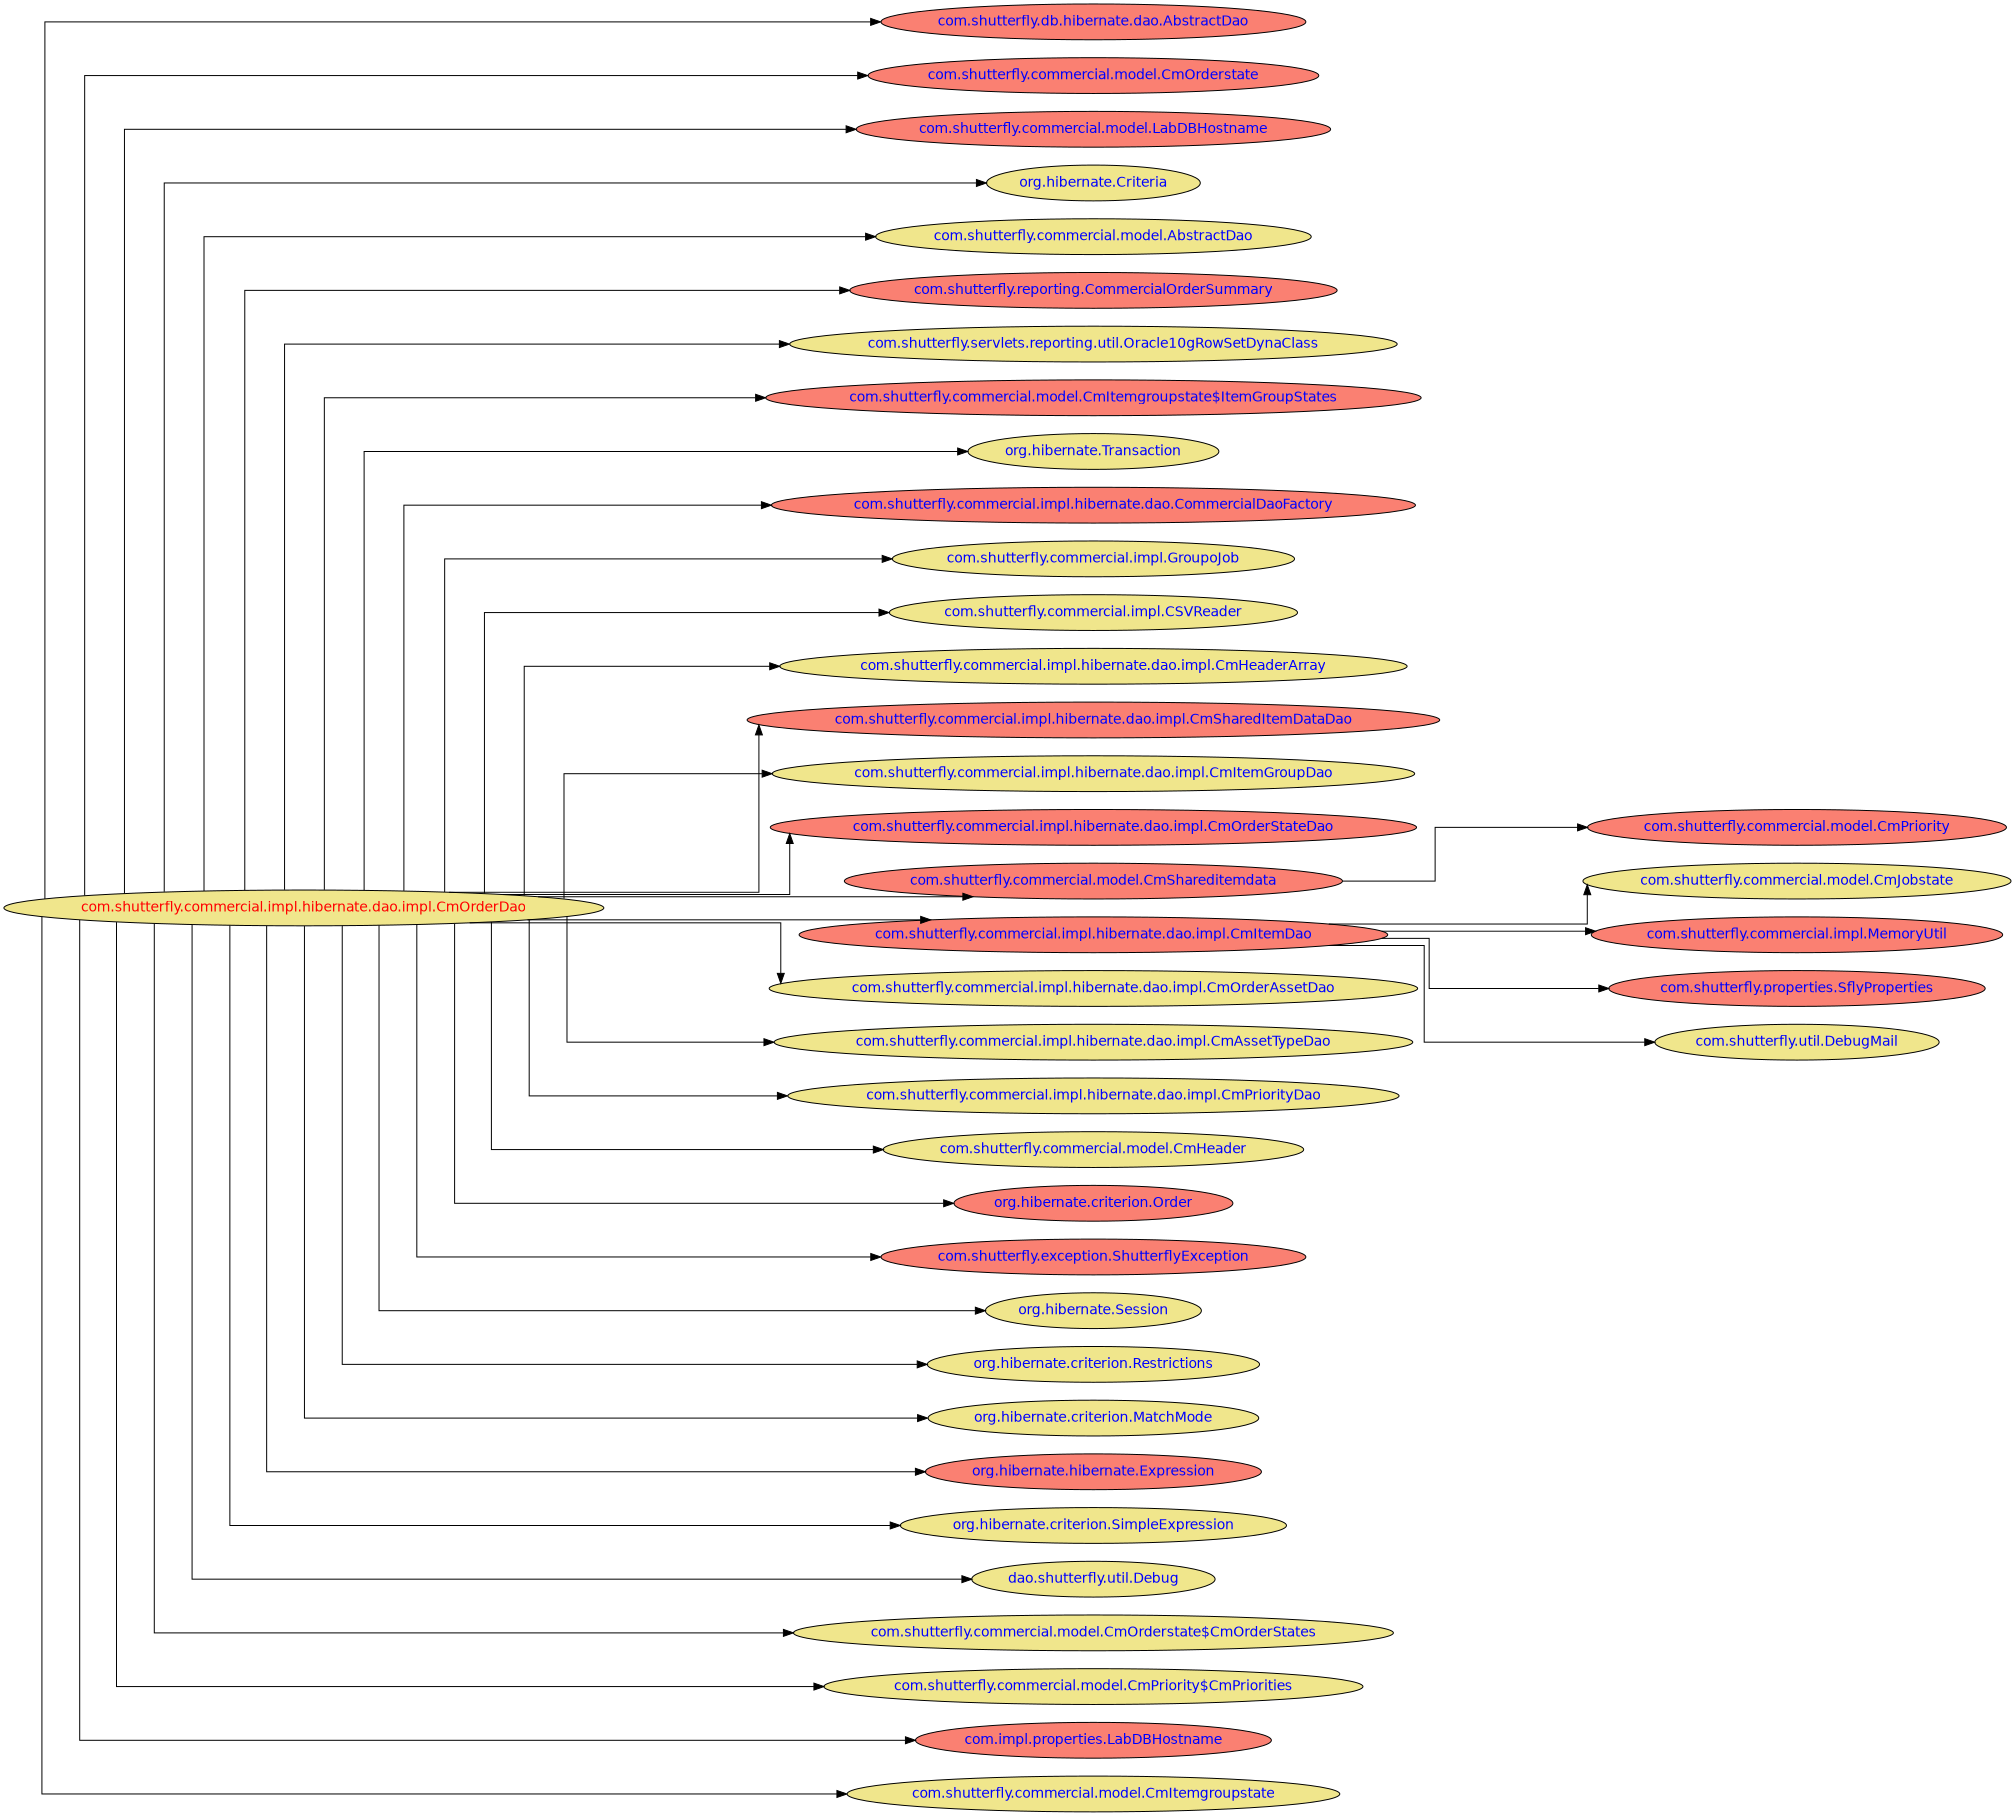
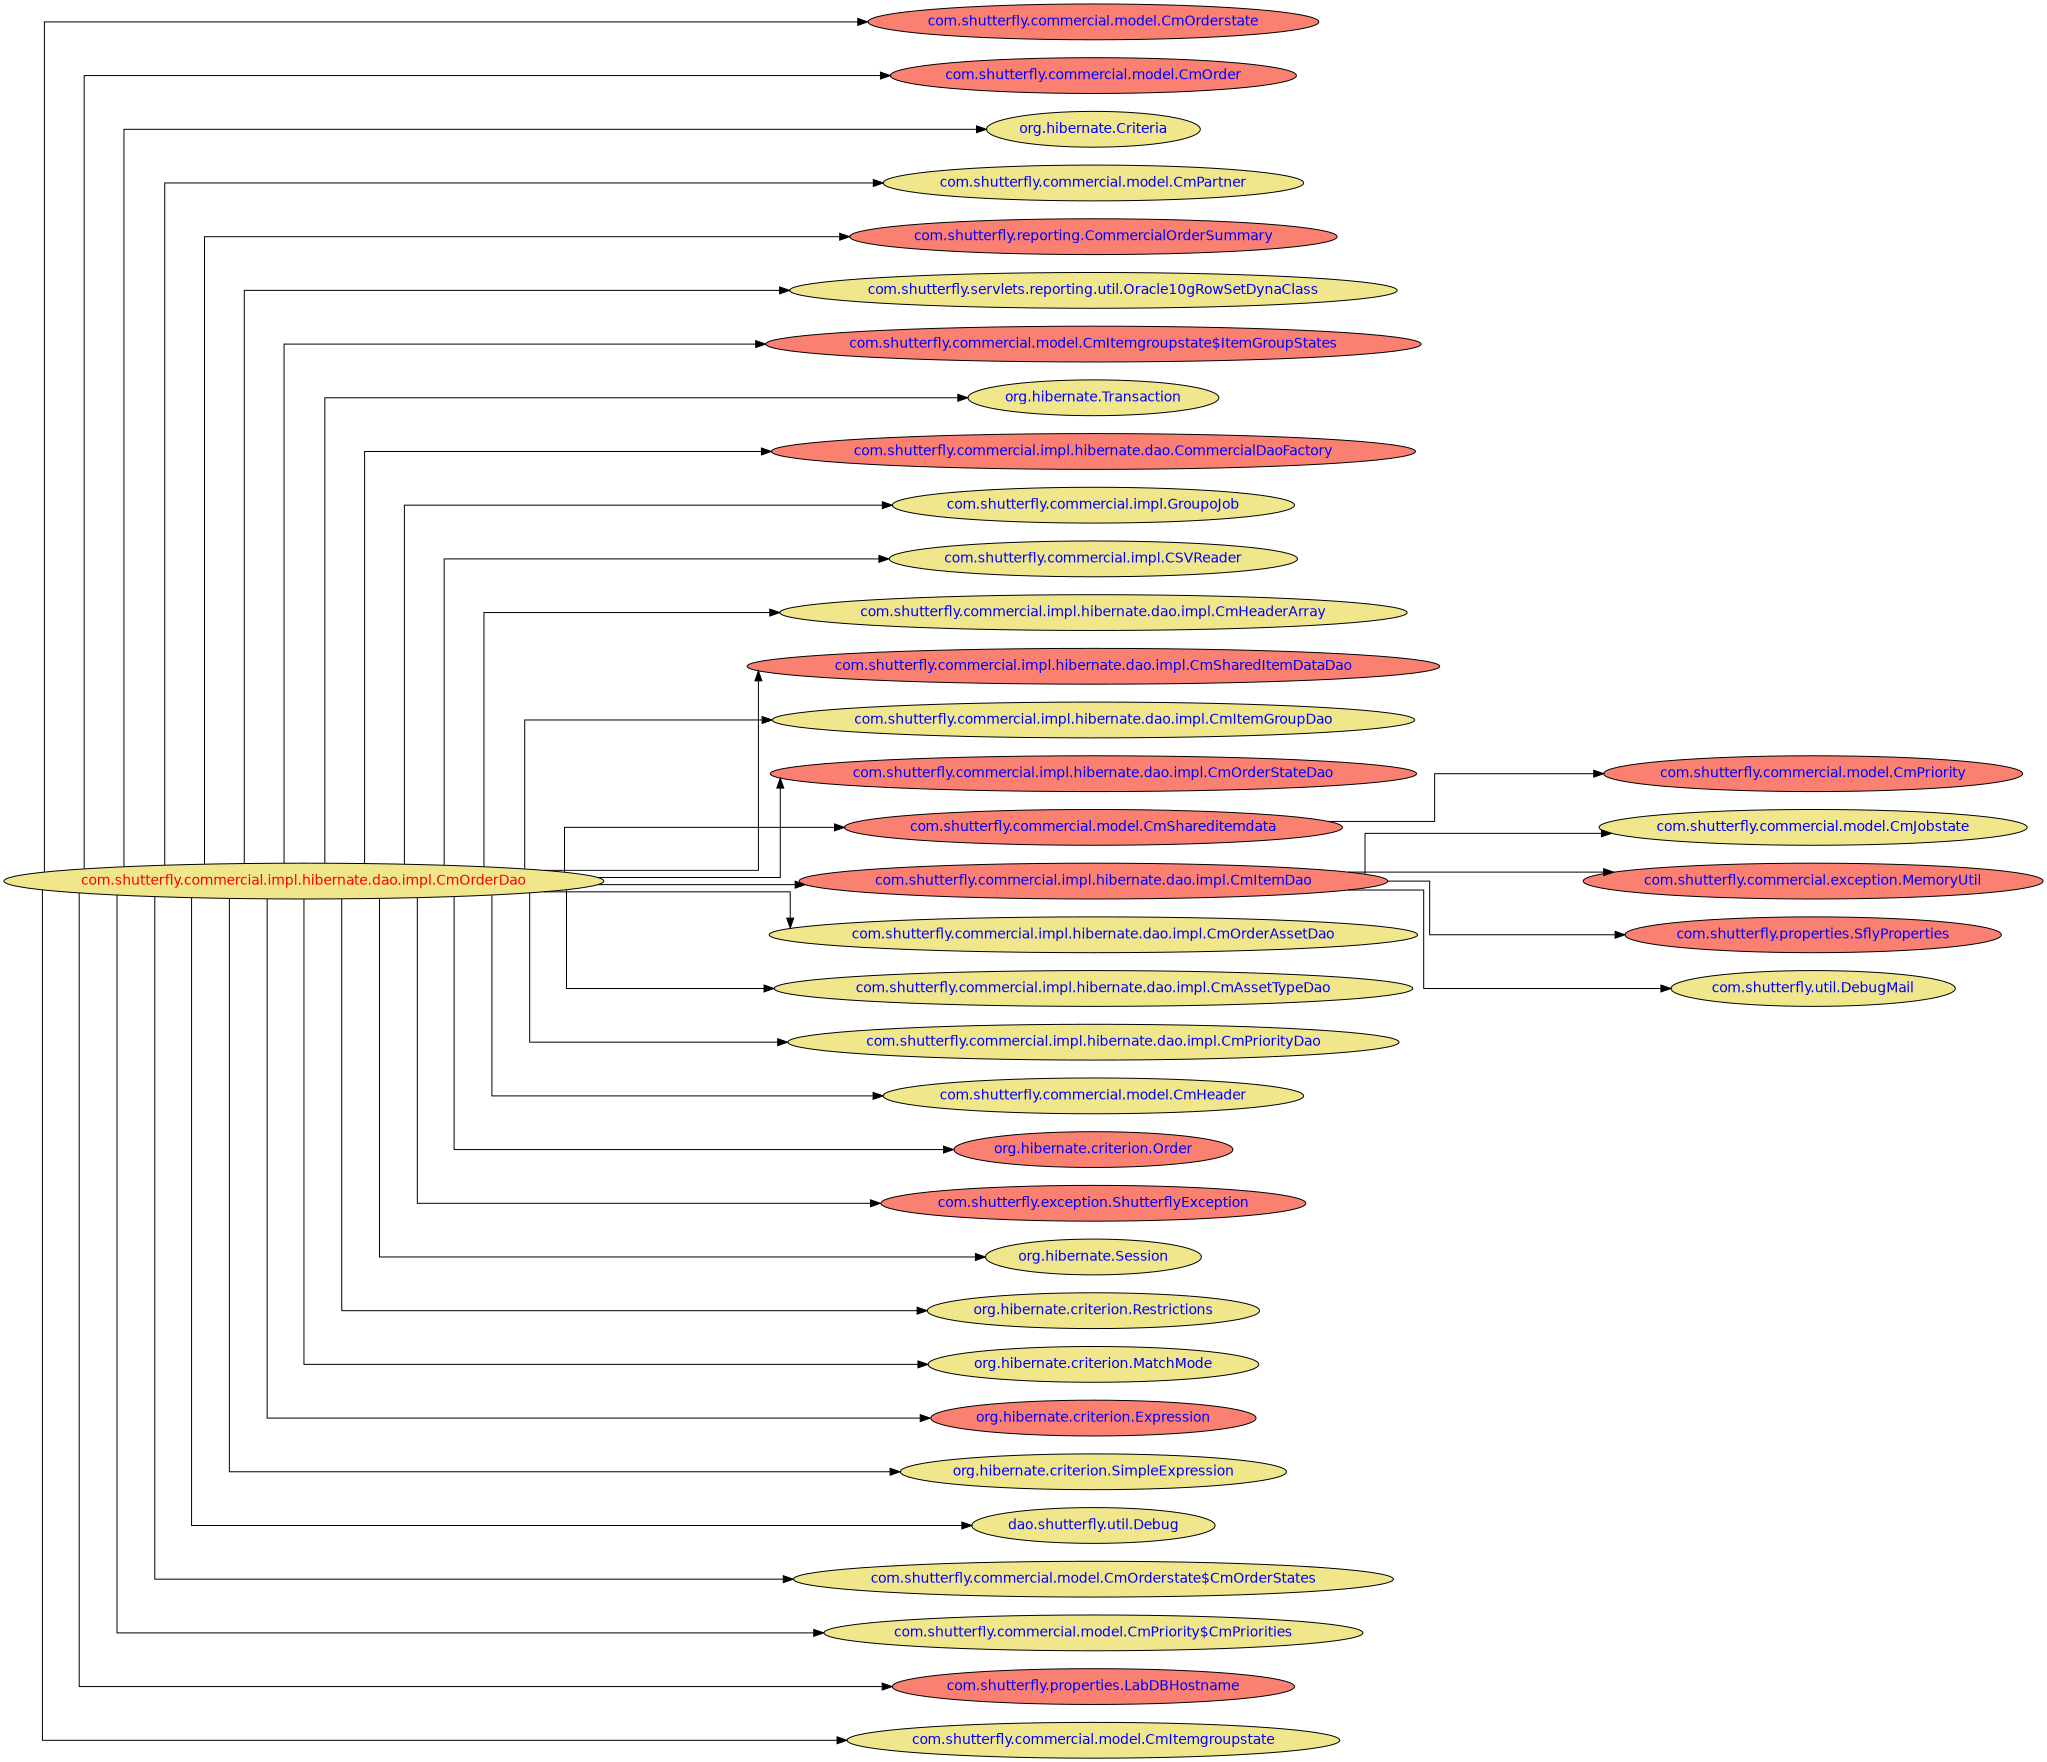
(1093, 22) -> none
(1093, 129) -> (1093, 76)
(1093, 237) -> (1093, 183)
(1797, 935) -> (1813, 881)
(1093, 1472) -> (1093, 1418)
(1093, 1740) -> (1093, 1687)
